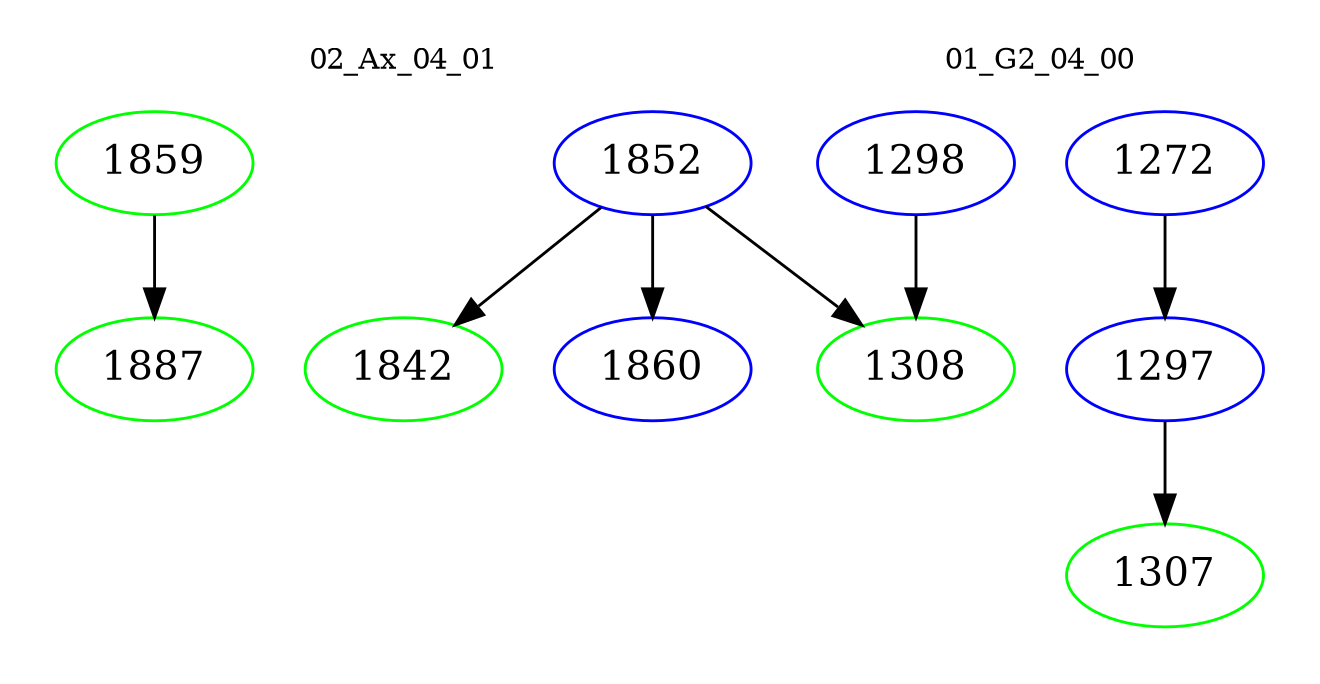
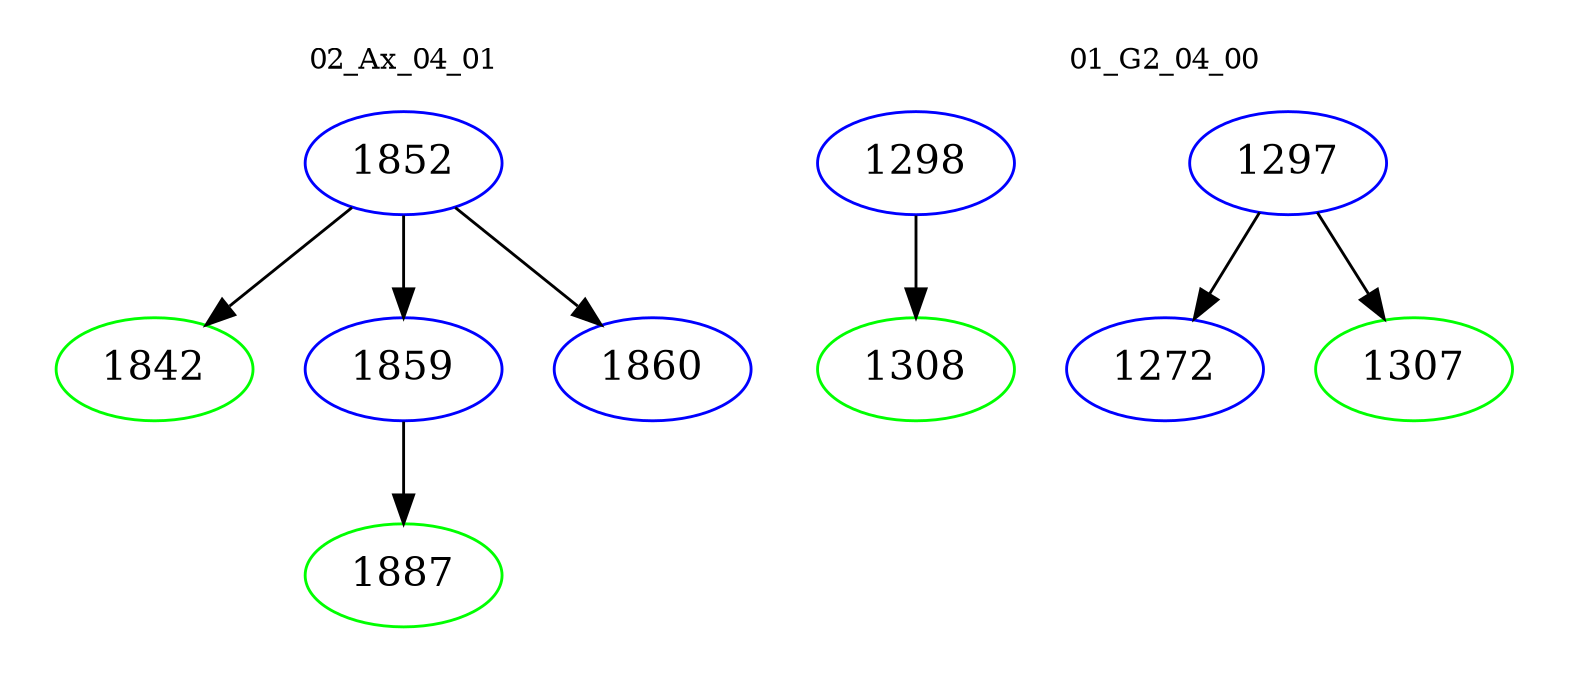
(155, 163) -> (404, 369)
(755, 244) -> (404, 252)
(1165, 252) -> (1235, 253)
